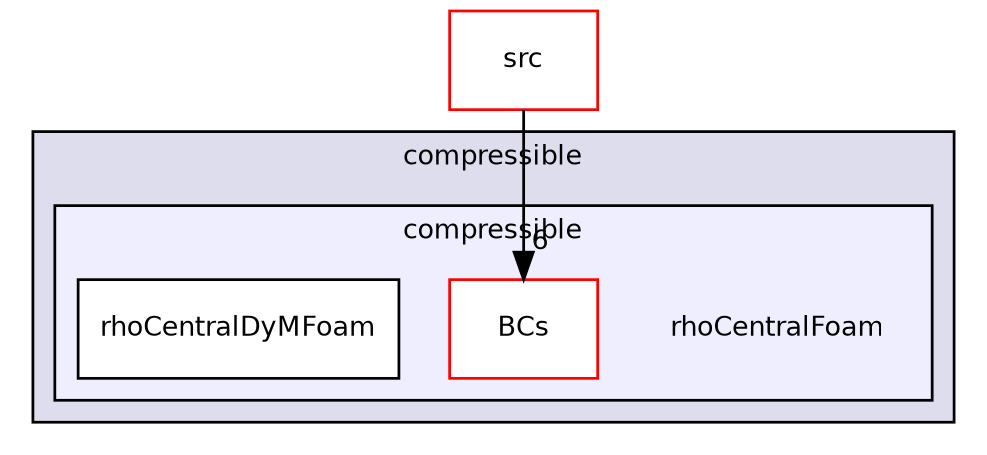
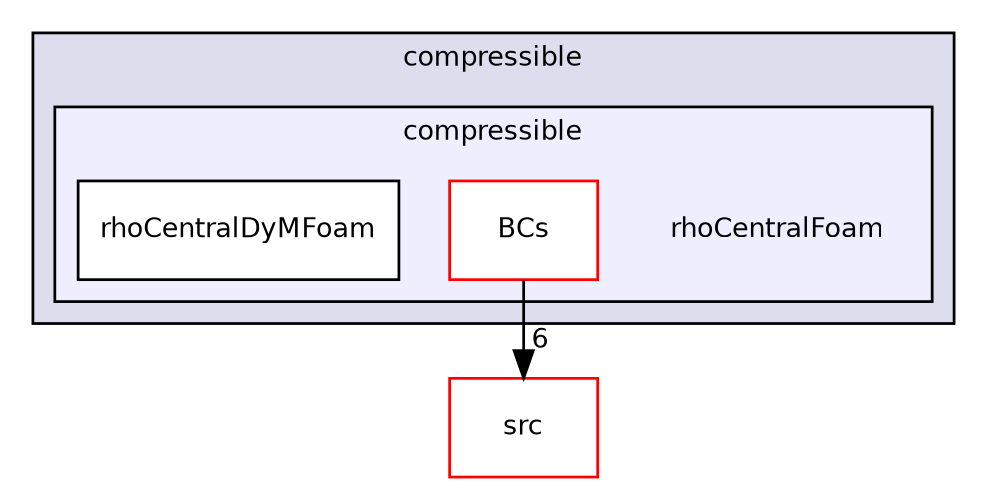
(524, 181) -> (524, 316)
